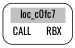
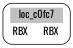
(37, 32) -> (36, 32)
